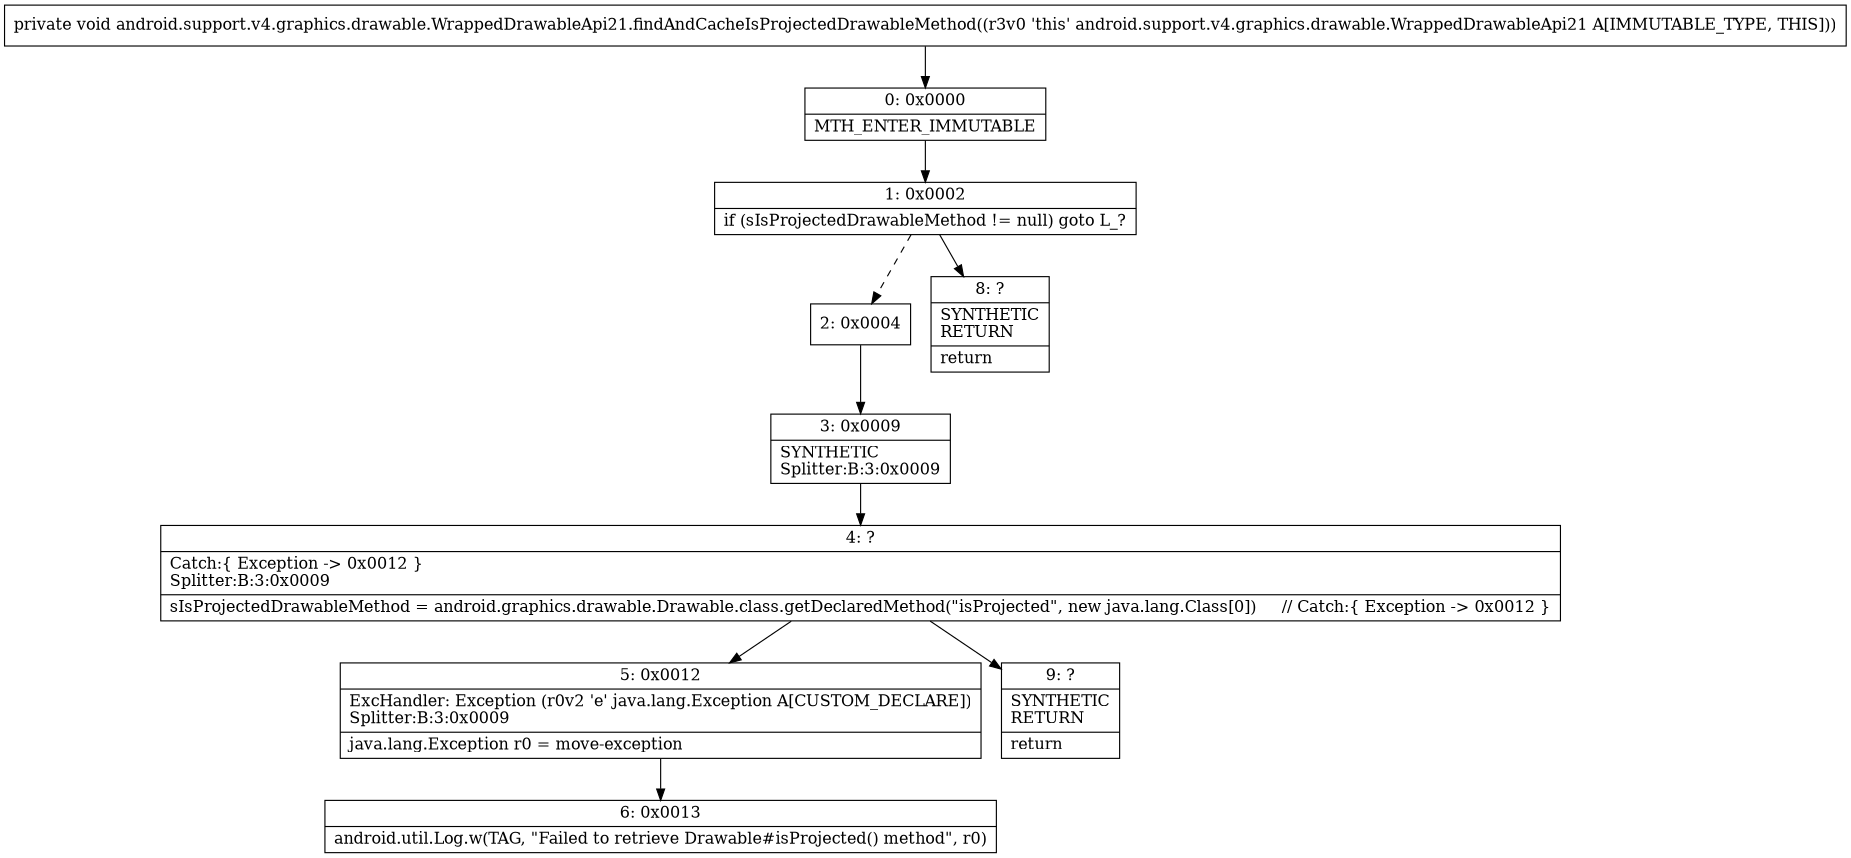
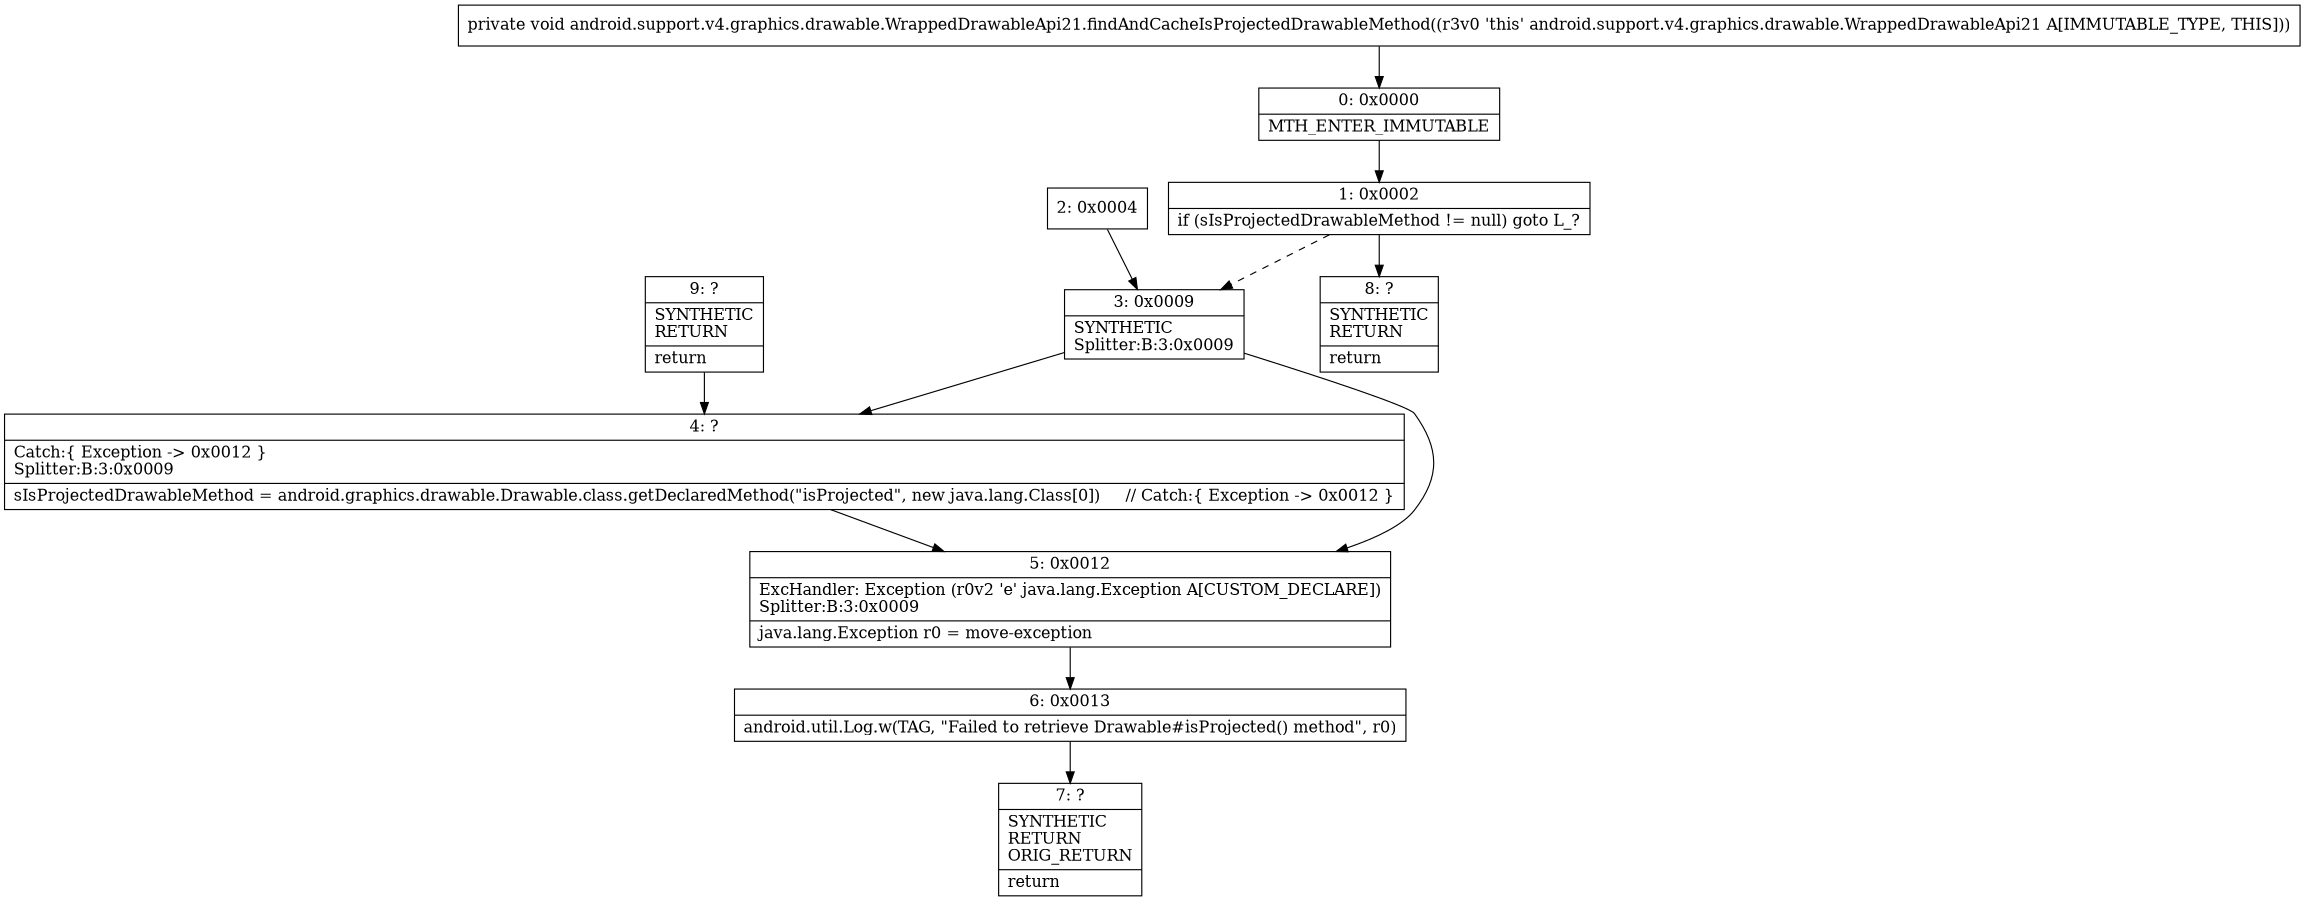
(894, 264) -> (1280, 260)
none -> (1415, 415)
(961, 642) -> (704, 387)
none -> (1070, 840)
